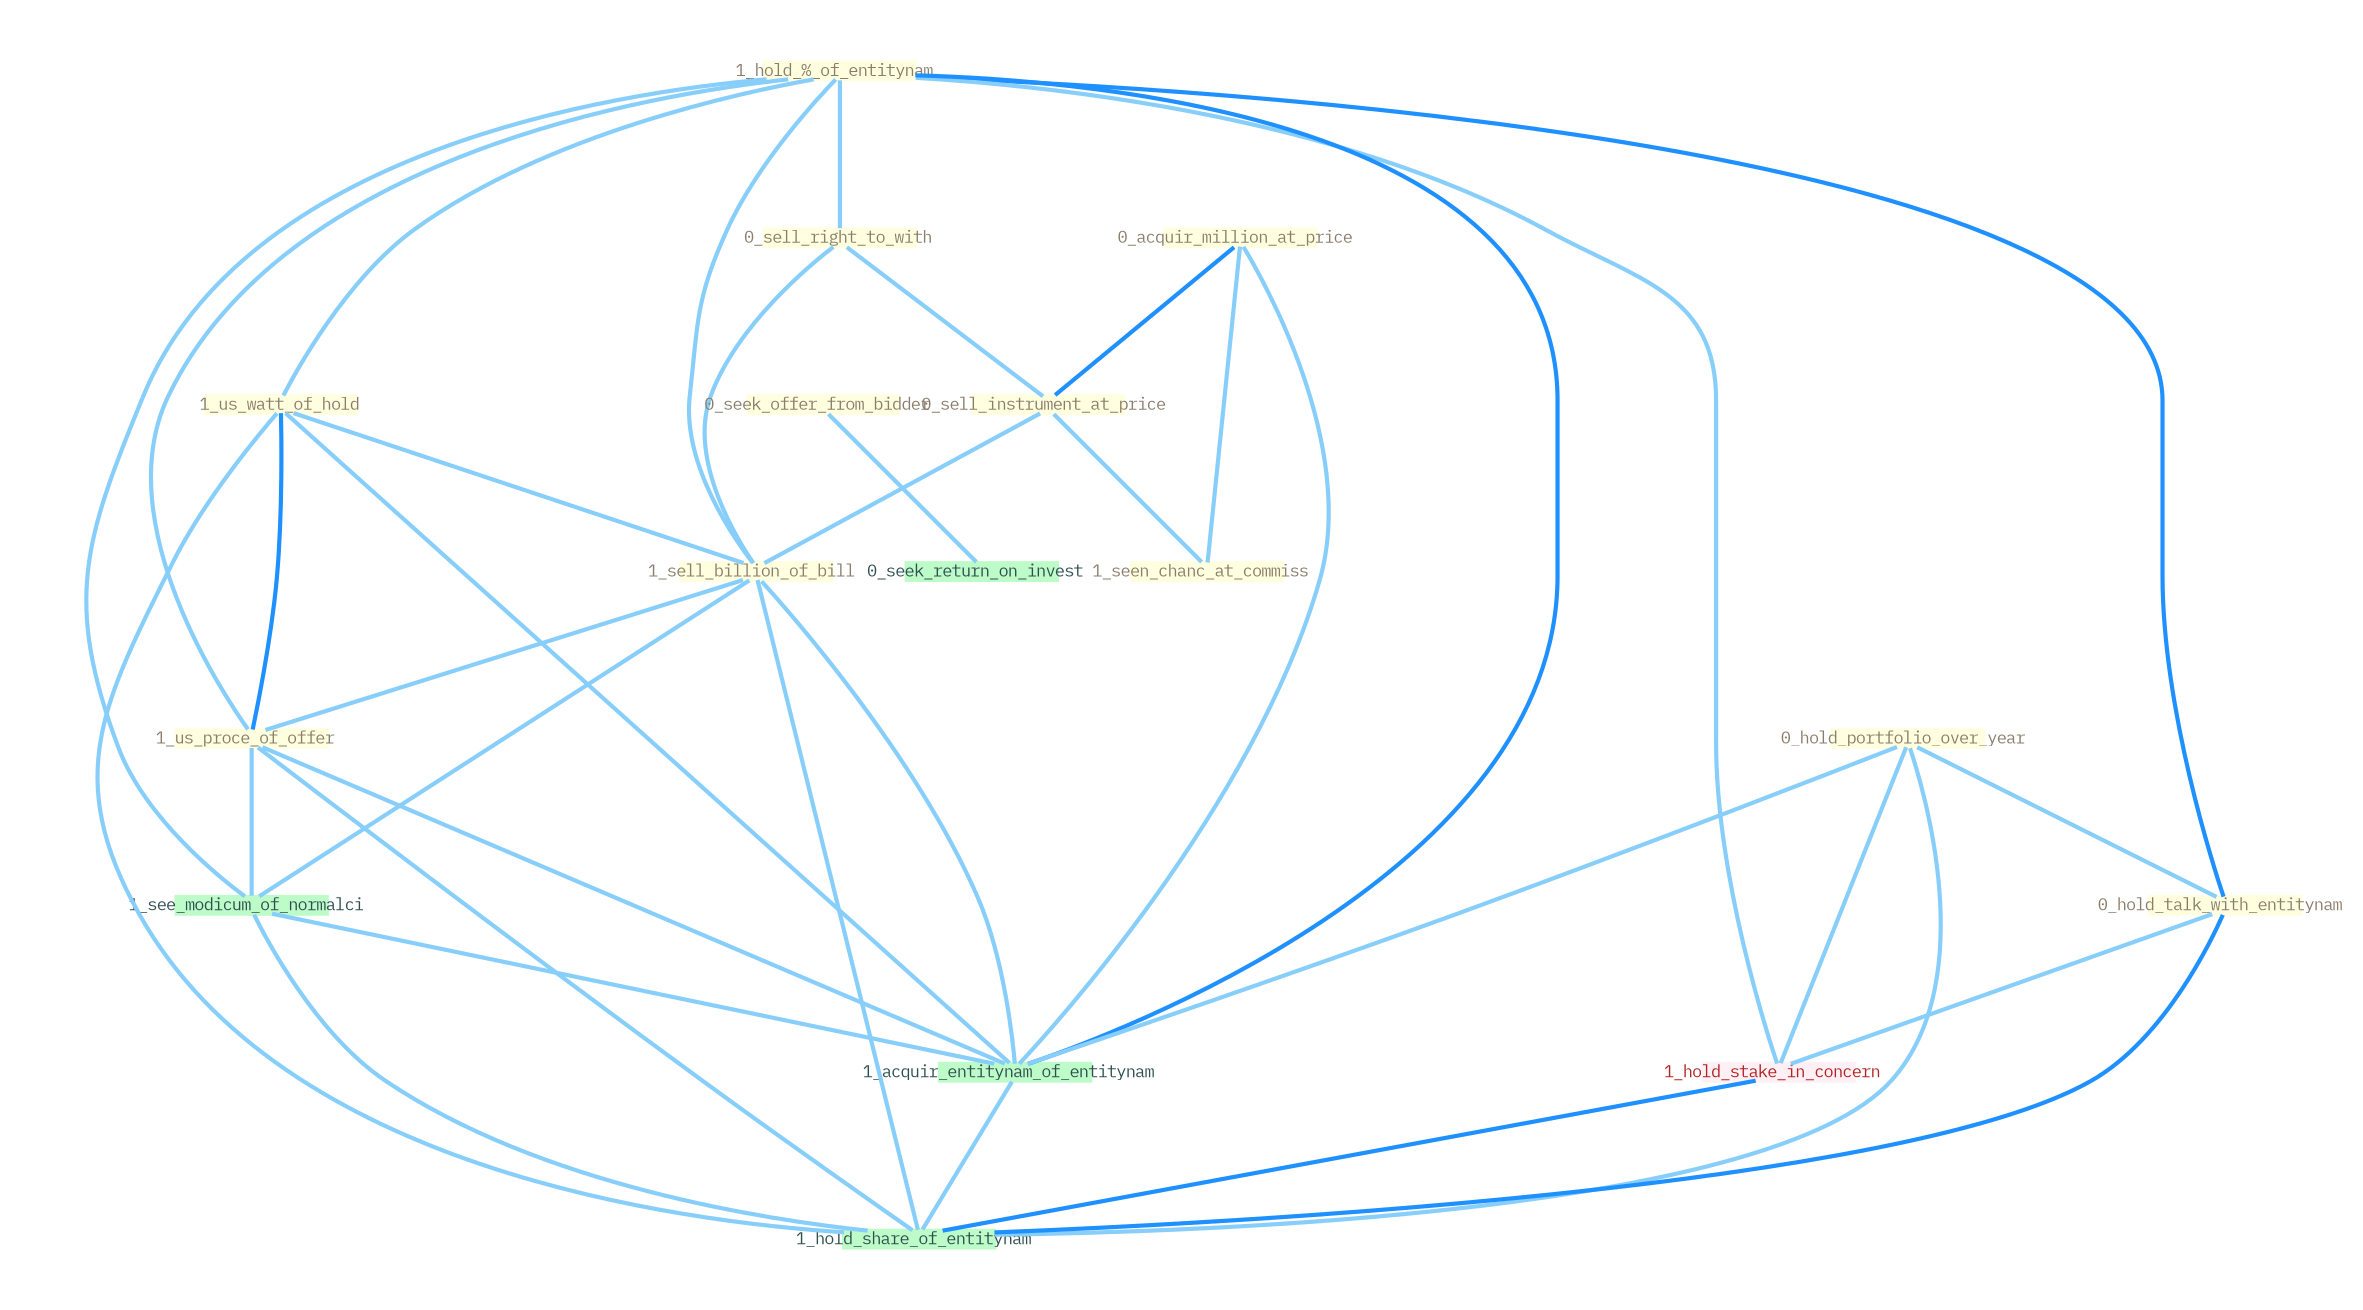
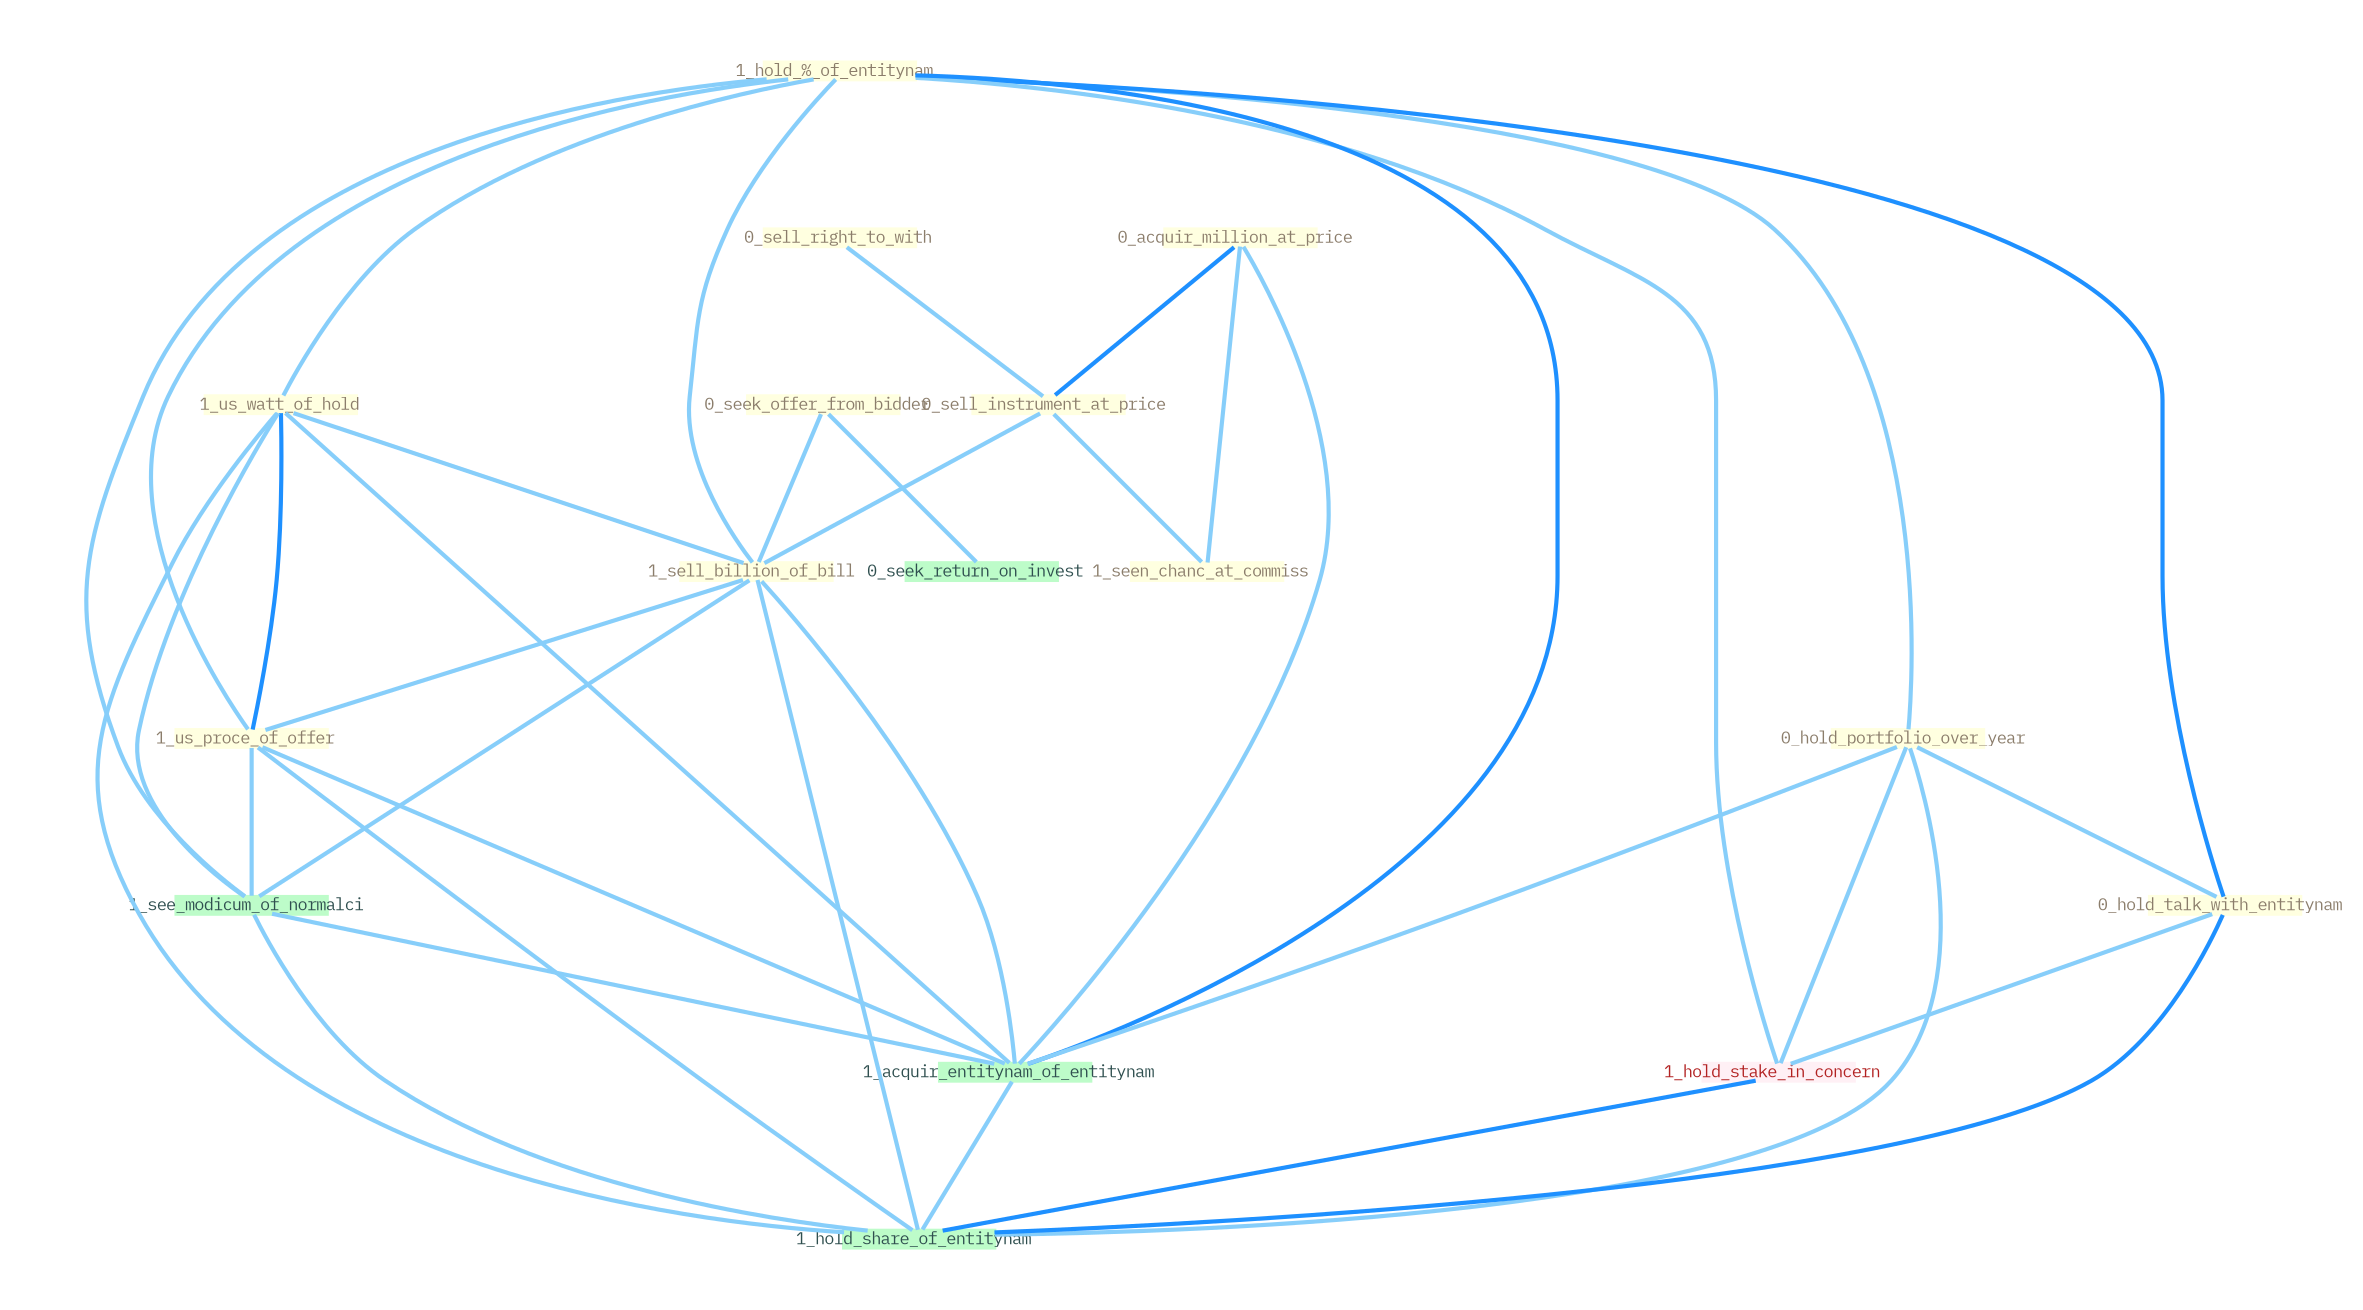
(840, 154) -> (1684, 182)
(718, 380) -> (790, 488)
none -> (158, 663)
